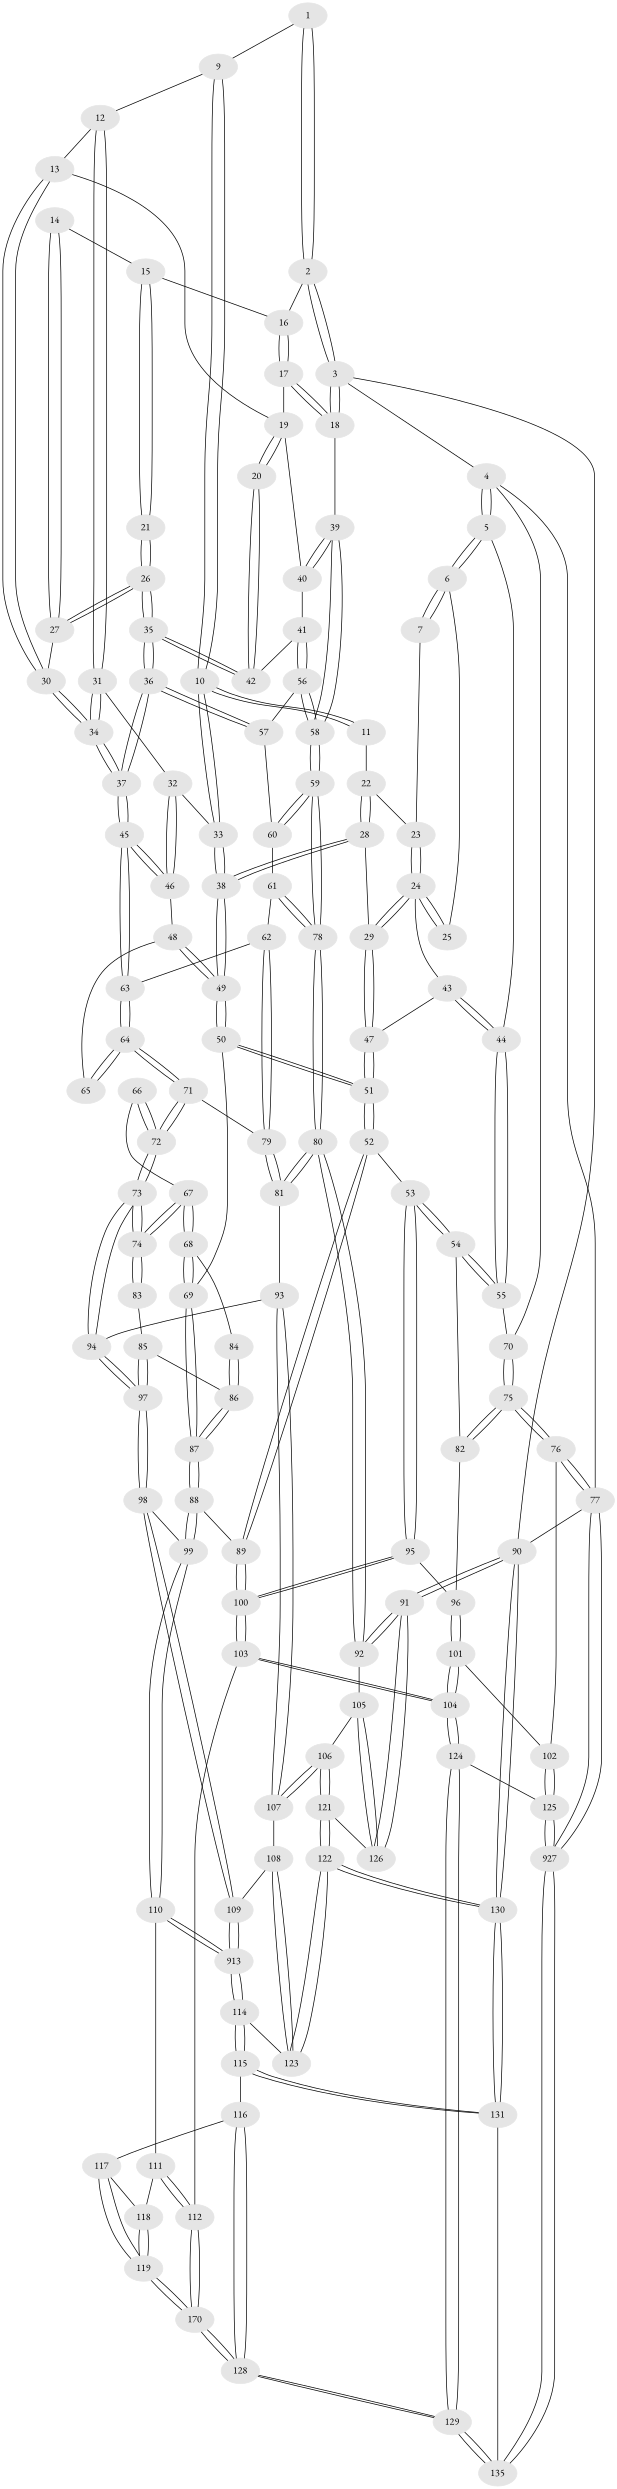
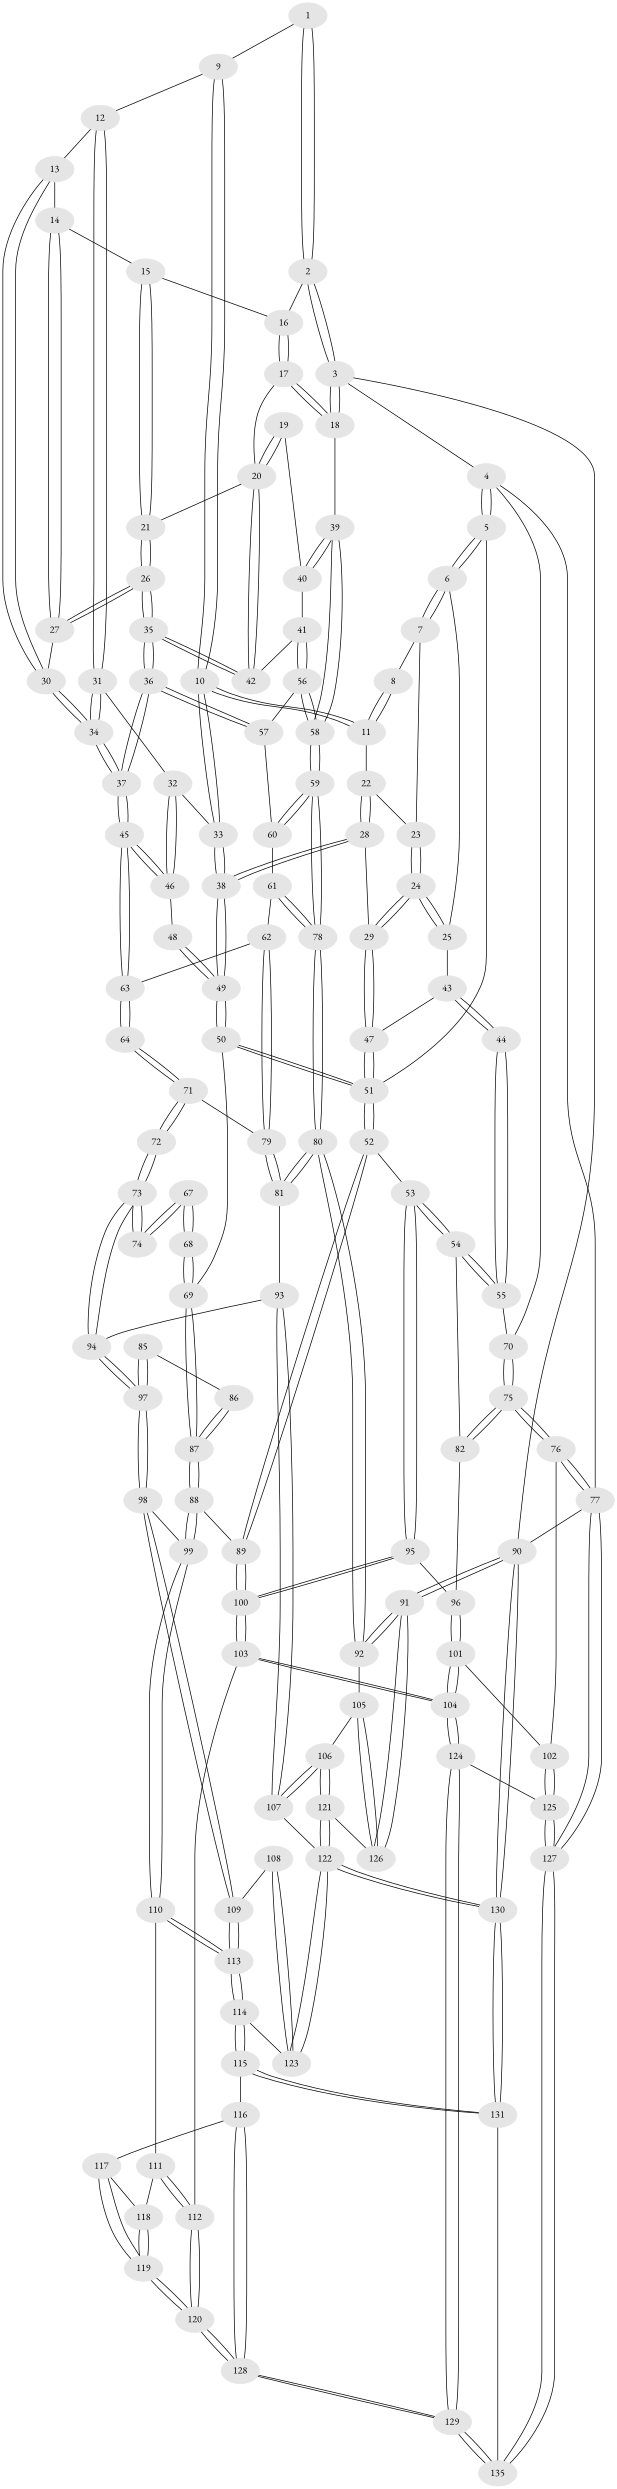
(185, 276) -> (55, 195)
(284, 400) -> (256, 422)
none -> (199, 503)
none -> (393, 681)
(513, 782) -> (486, 833)
(419, 940) -> (447, 963)
(86, 1091) -> none
(137, 1091) -> none
(137, 1296) -> none
(234, 1347) -> none
(274, 1833) -> (299, 1833)
(550, 1859) -> (550, 1859)
(234, 1961) -> (234, 1961)
(195, 2320) -> (195, 2320)
